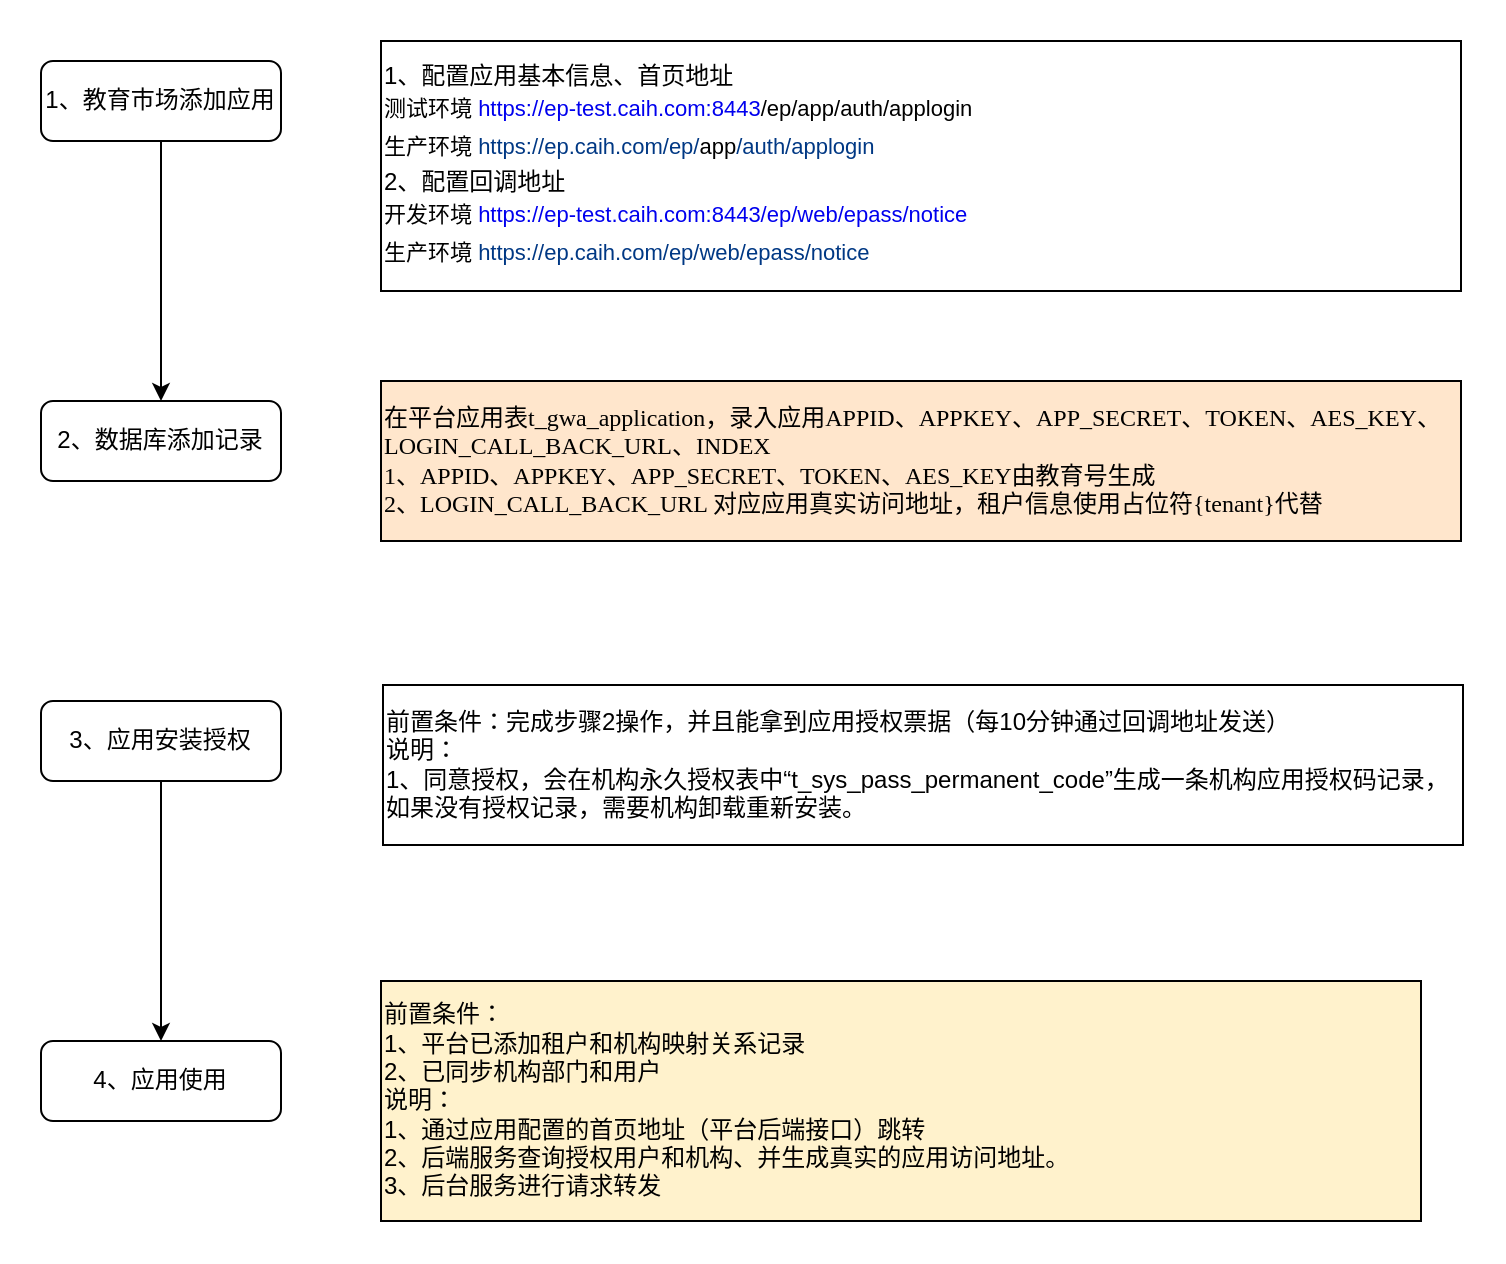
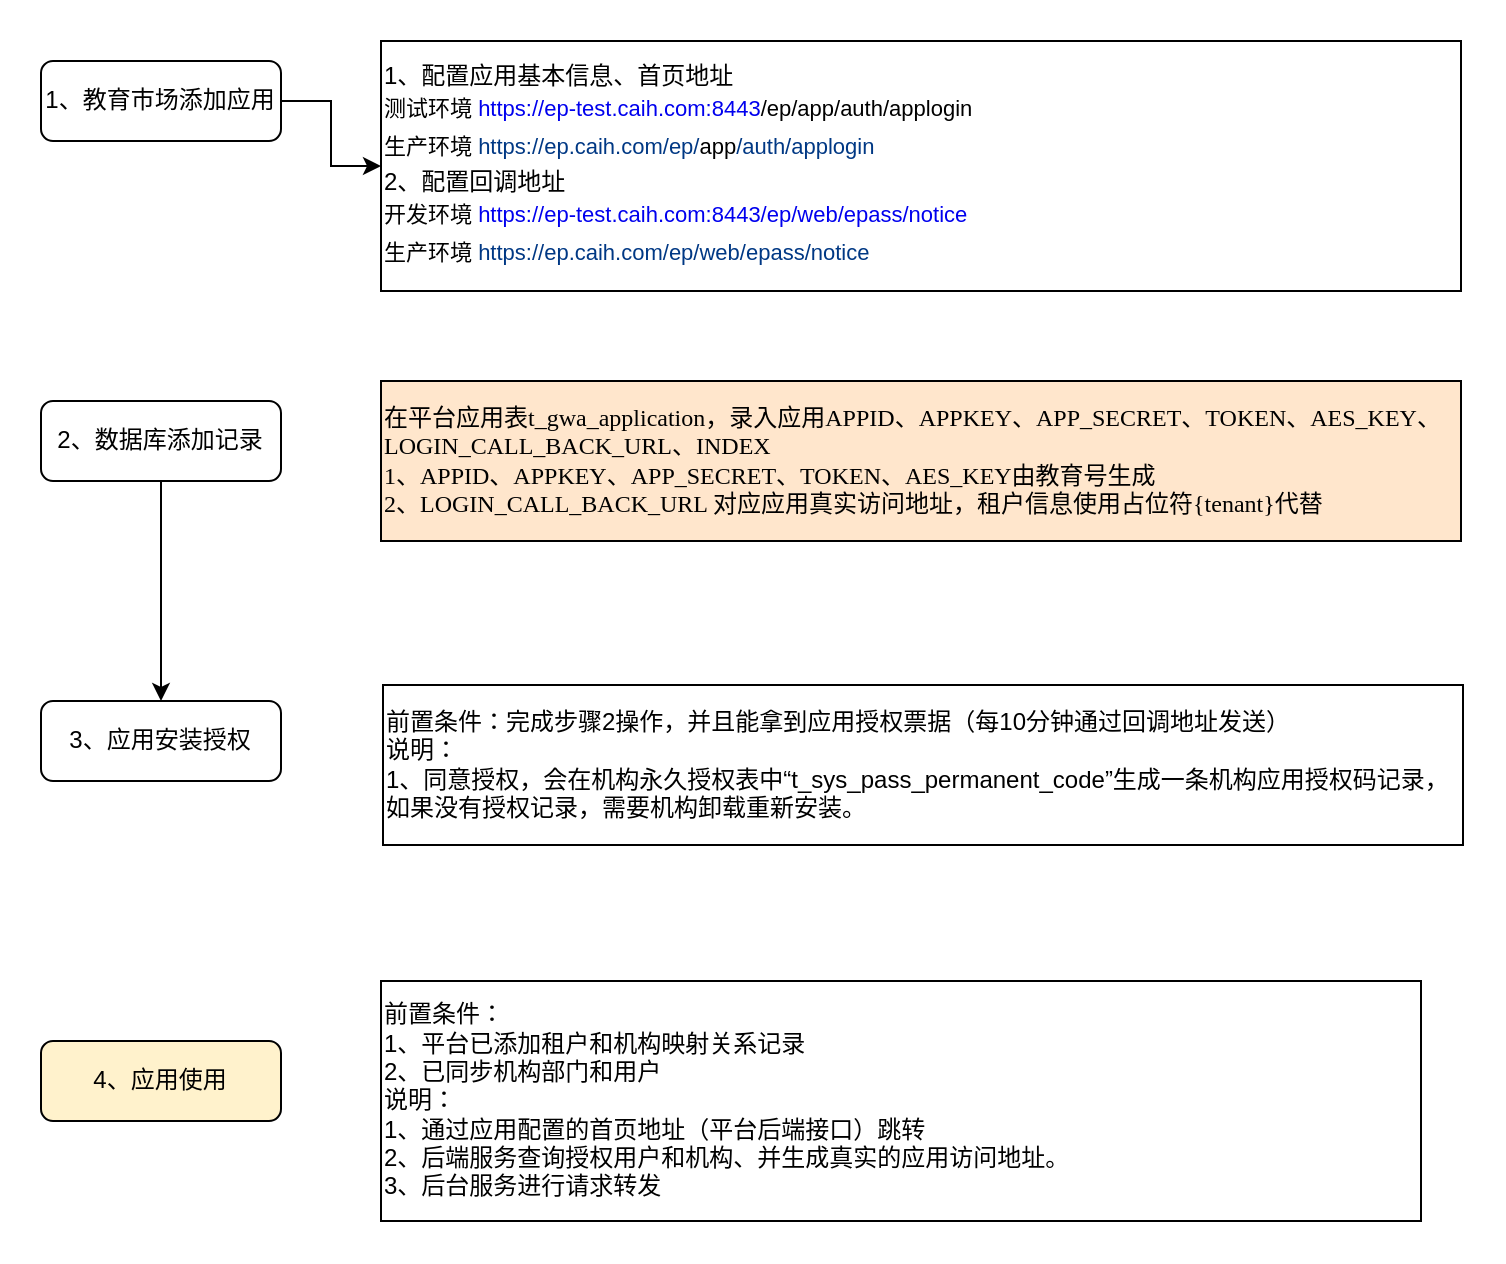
(161, 264) -> (331, 127)
none -> (161, 584)
(161, 904) -> none
(161, 1081) -> (161, 1081)
(901, 1101) -> (901, 1101)
